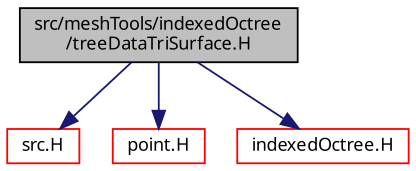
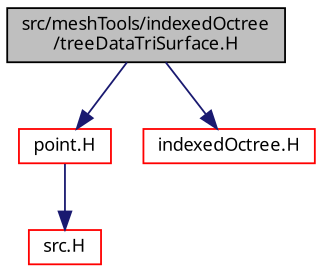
(103, 89) -> (65, 188)
